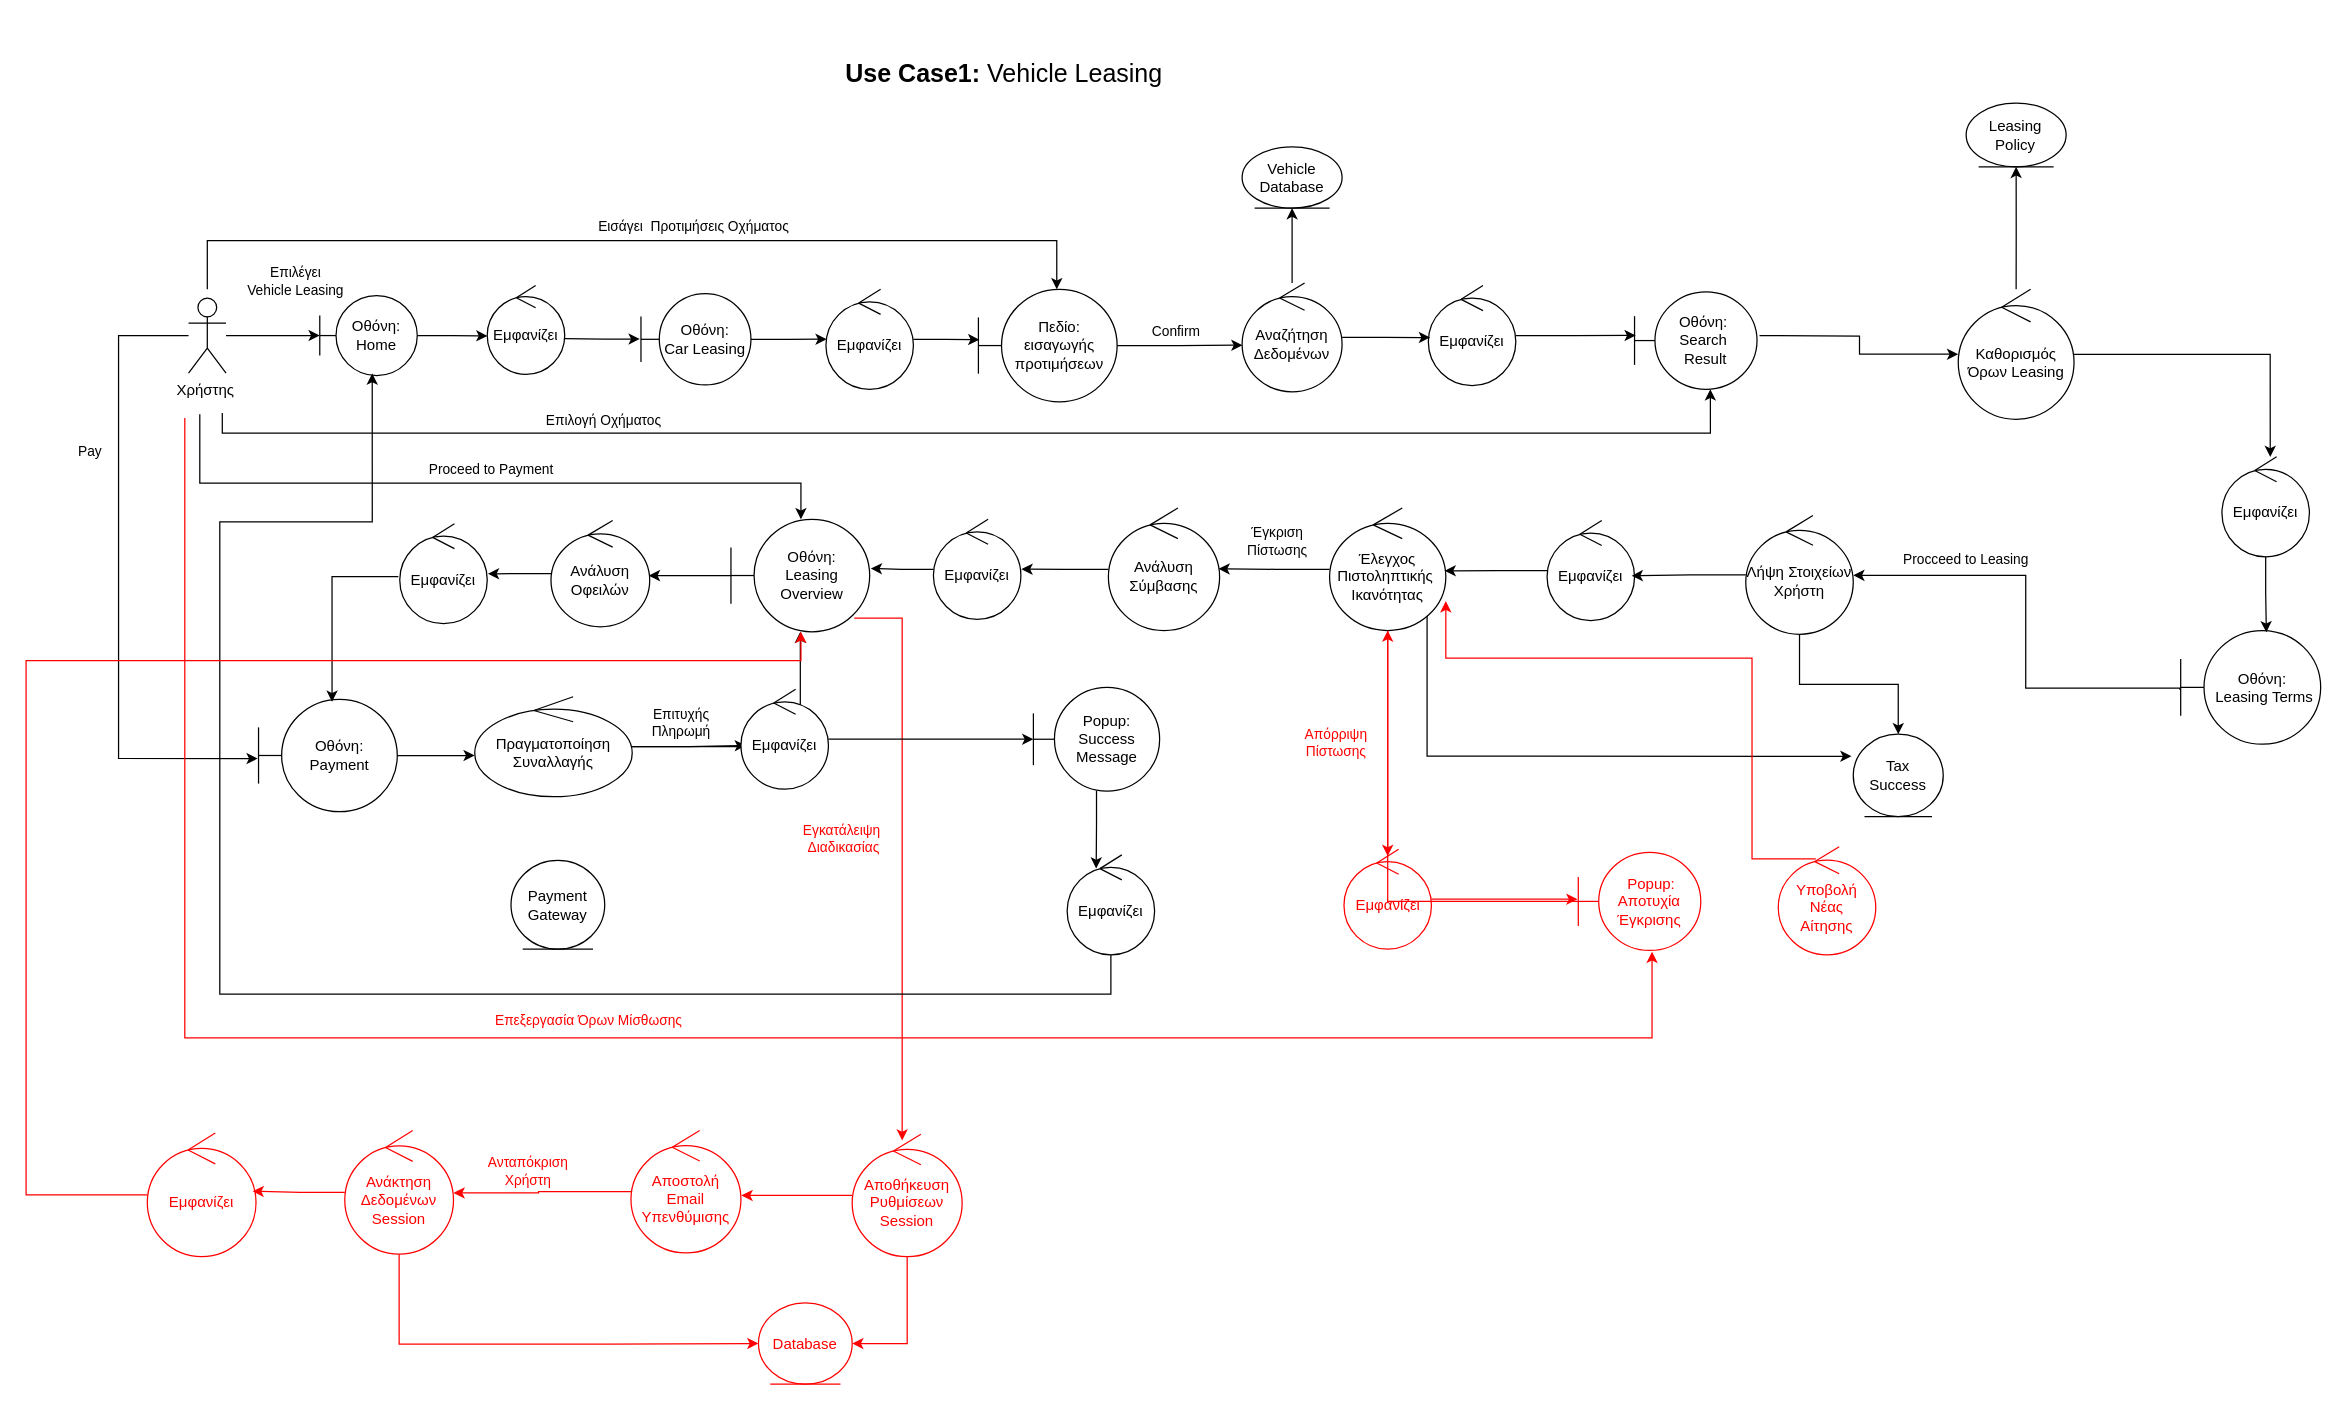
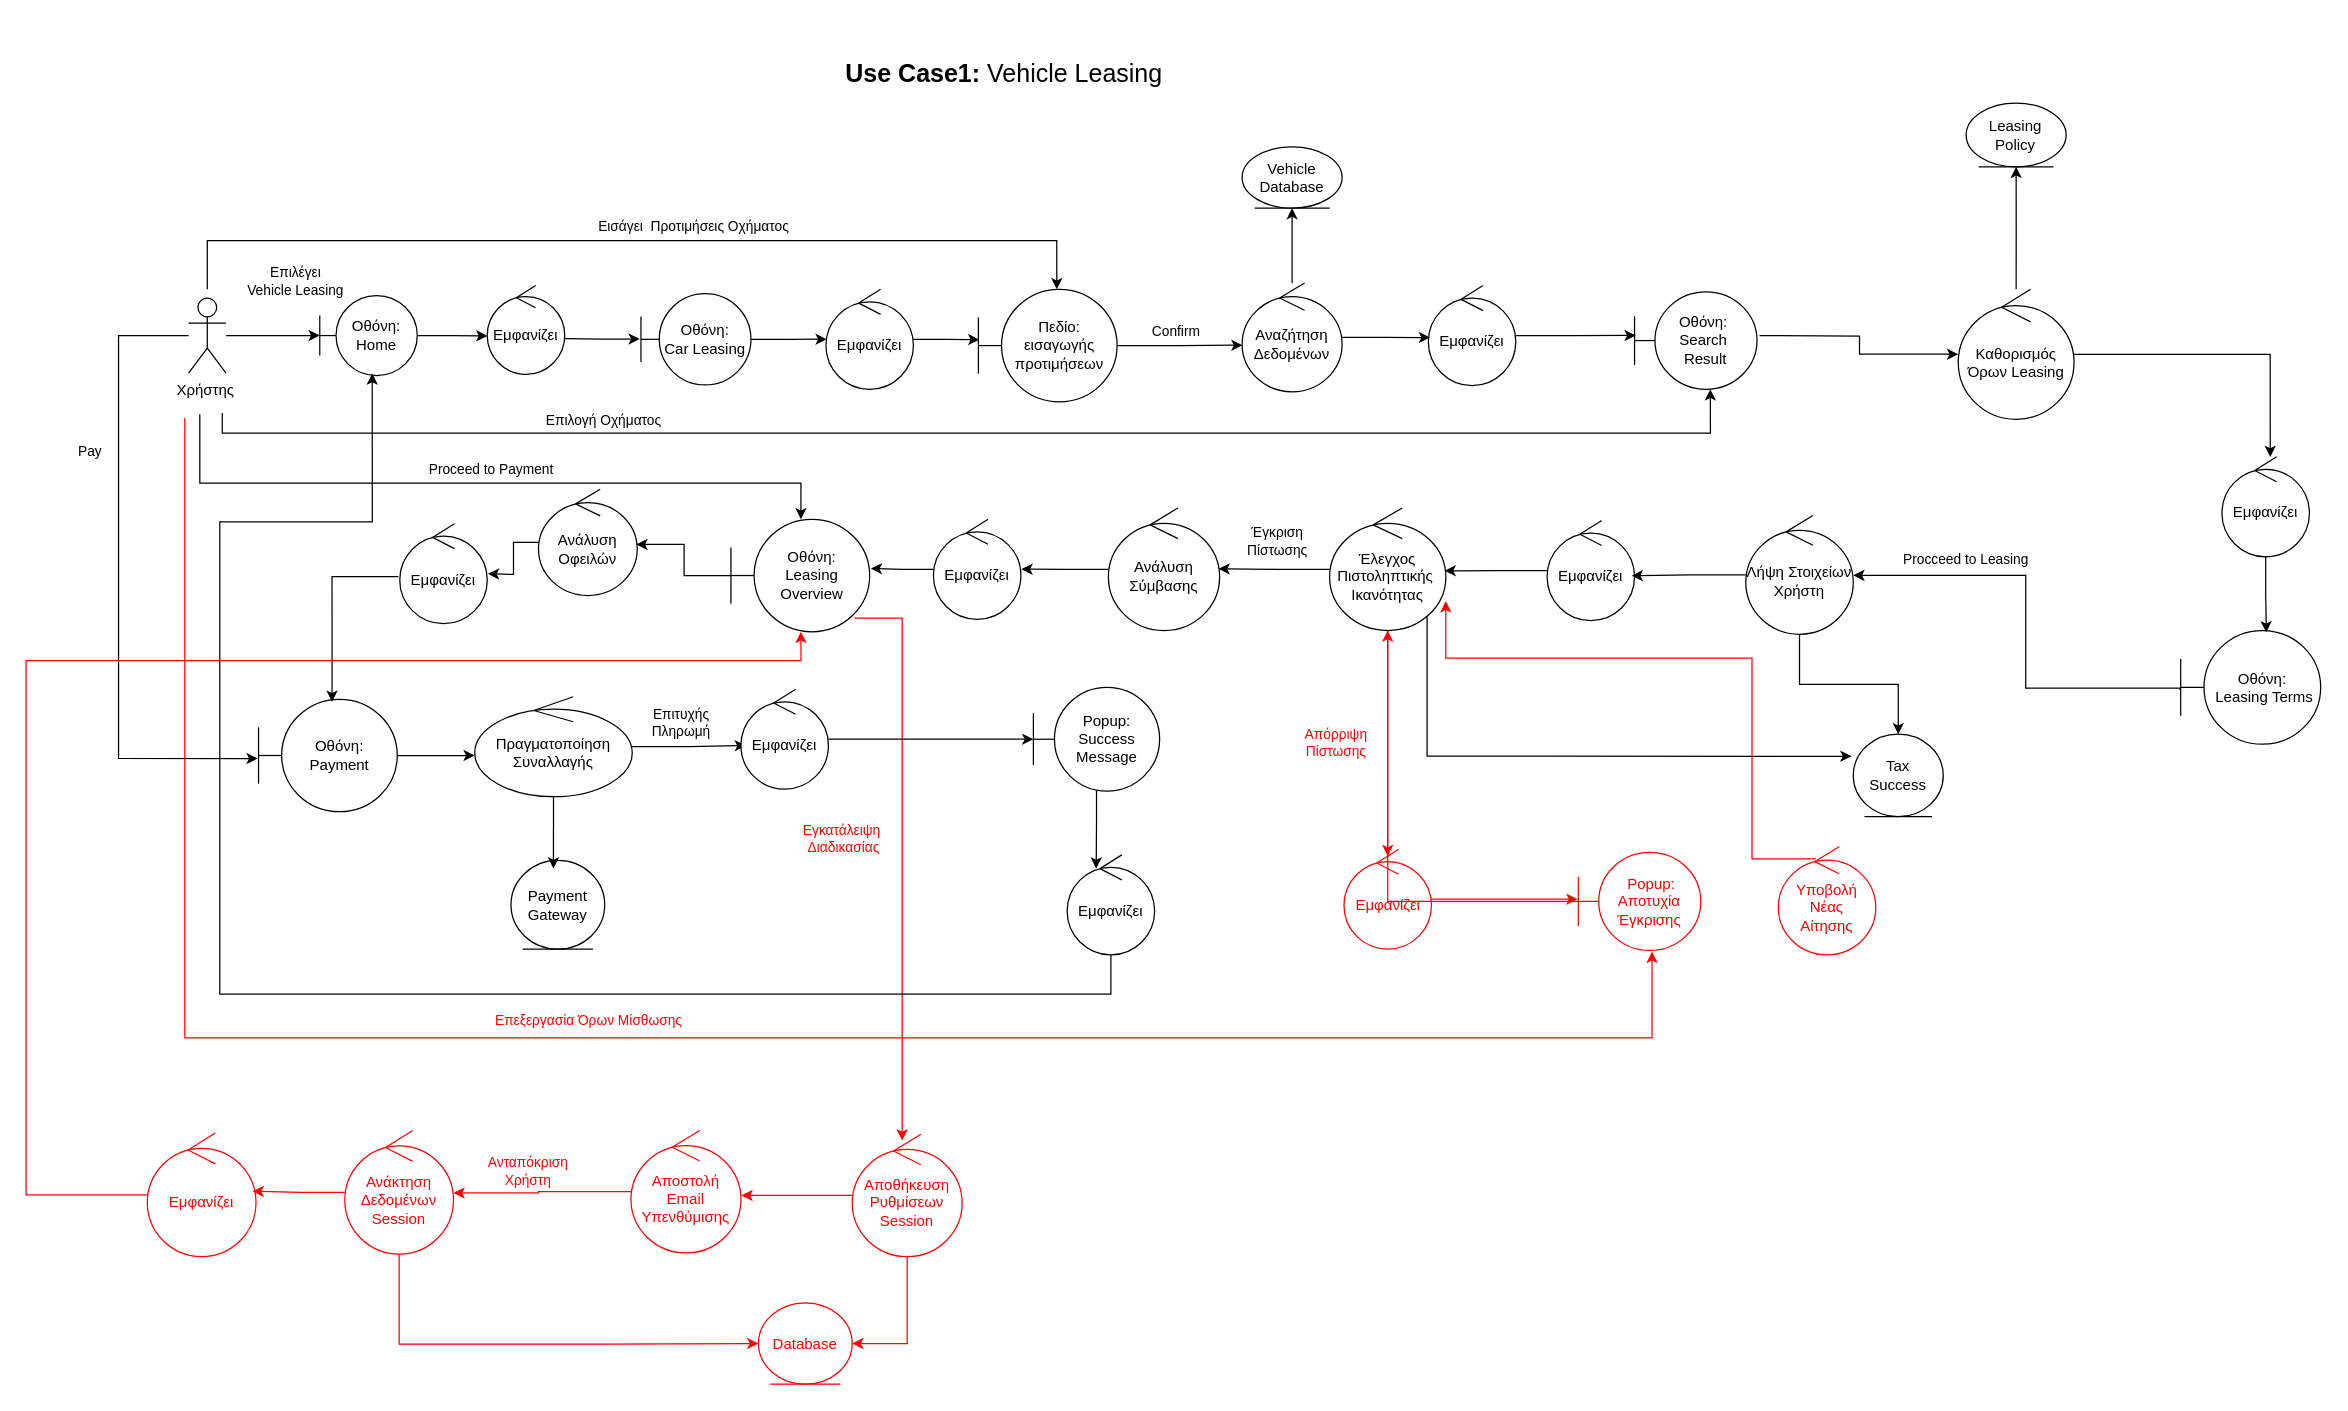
(600, 574) -> (588, 543)
(800, 684) -> (553, 828)
